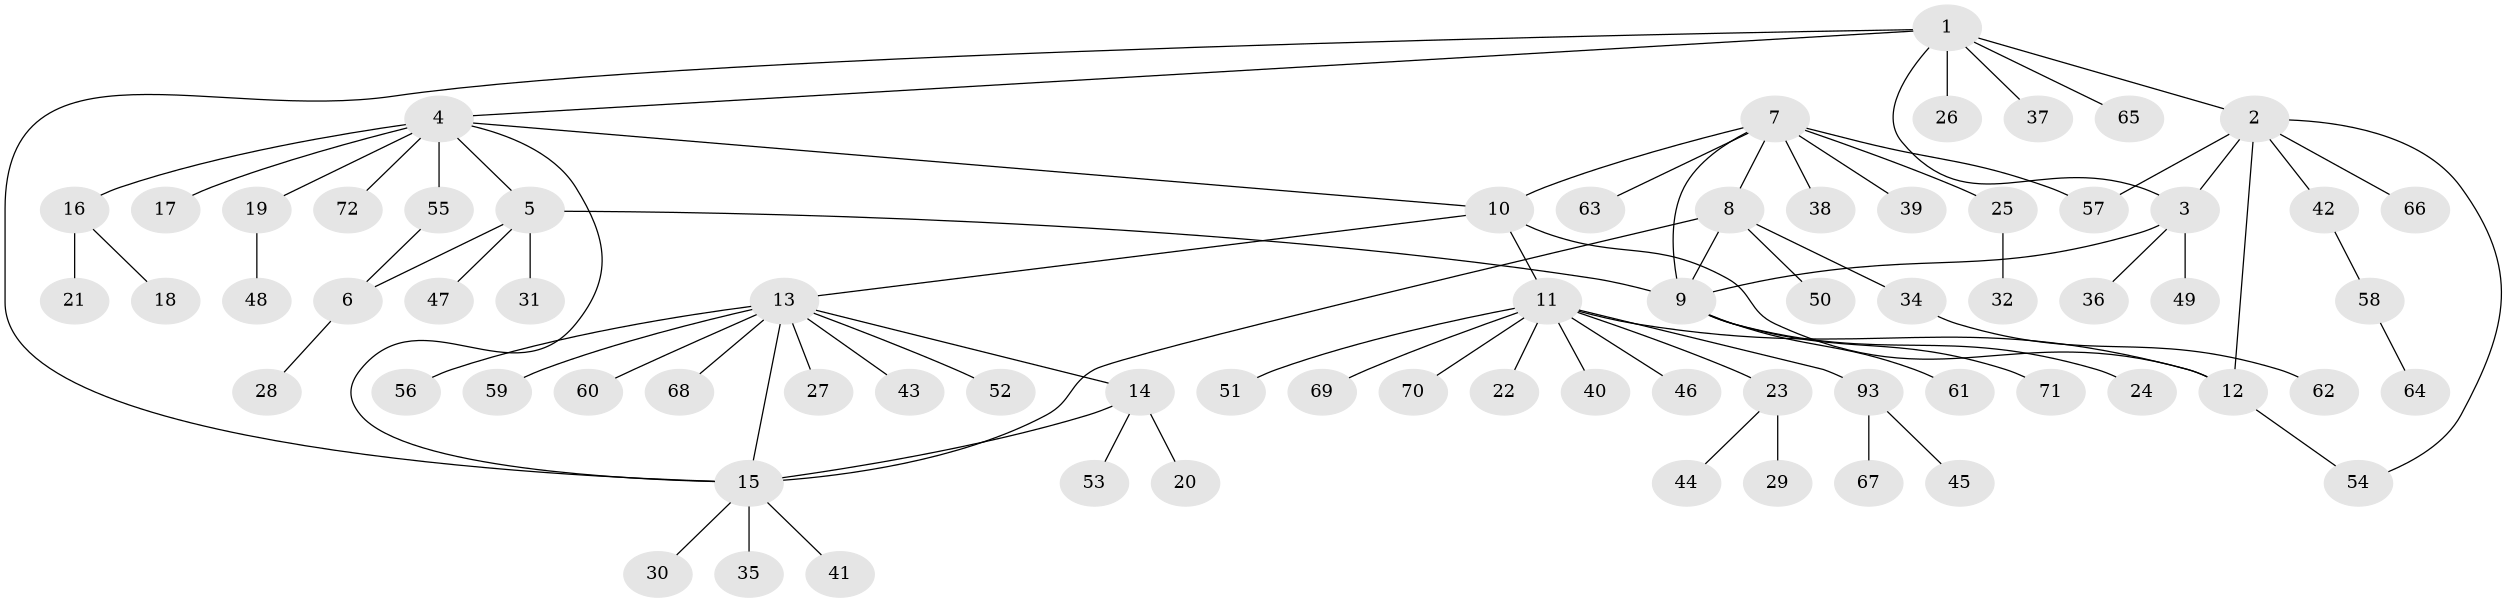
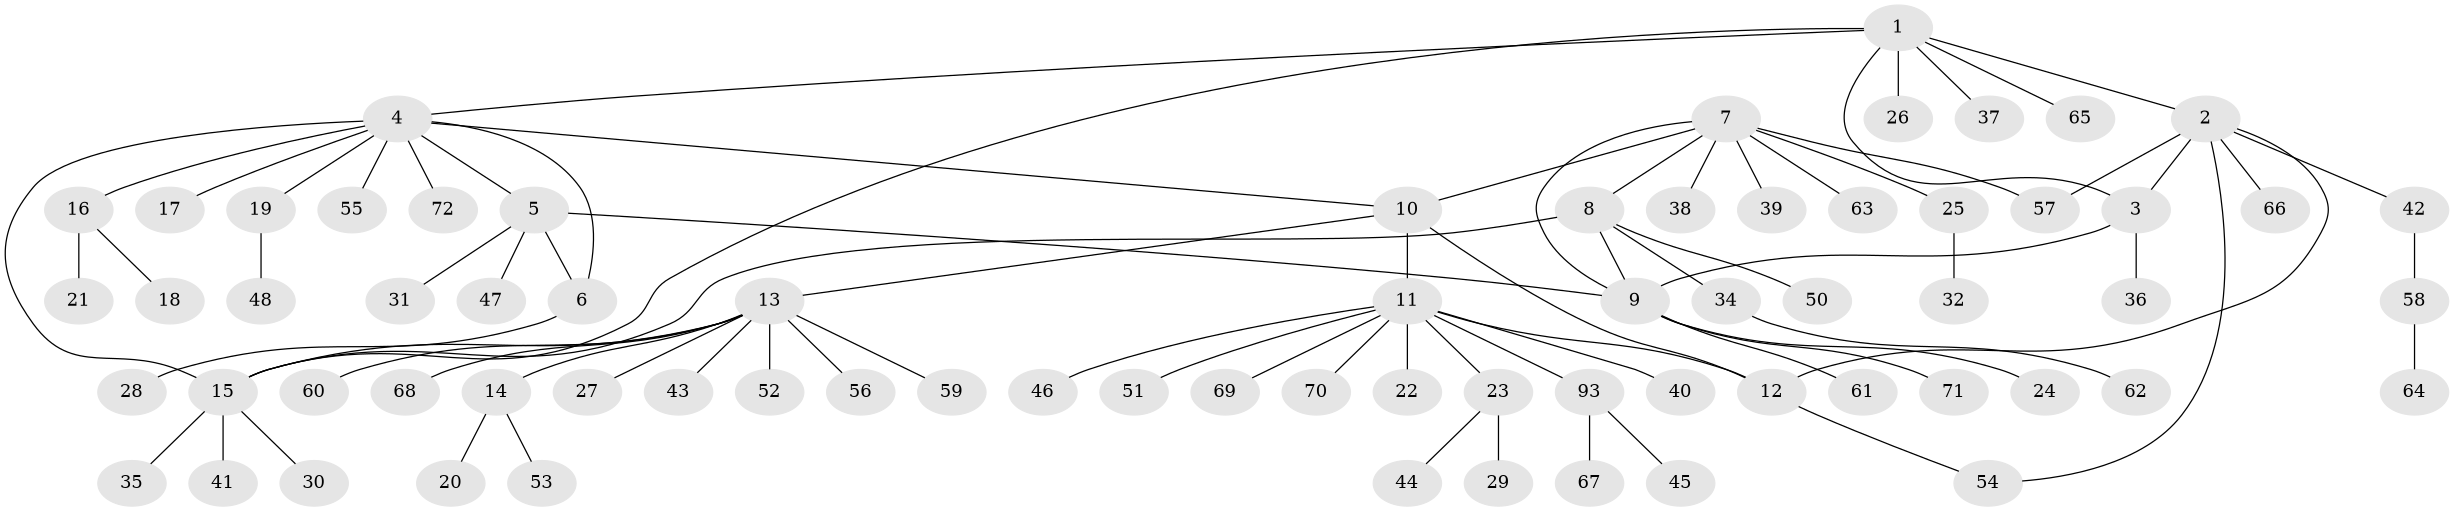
(394, 255) -> (554, 162)
(2185, 301) -> none
(1031, 431) -> none
